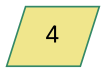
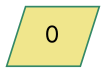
(53, 36) -> (53, 36)
